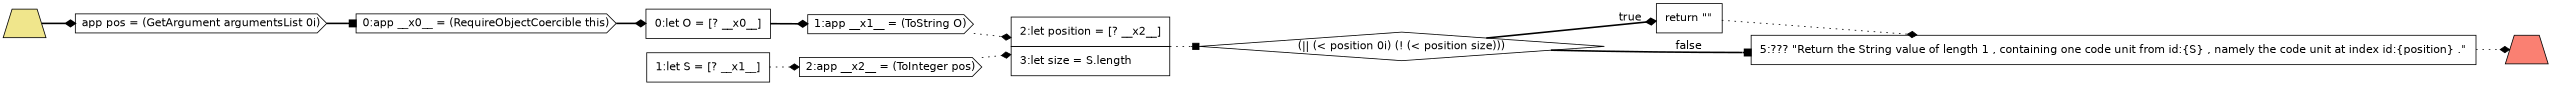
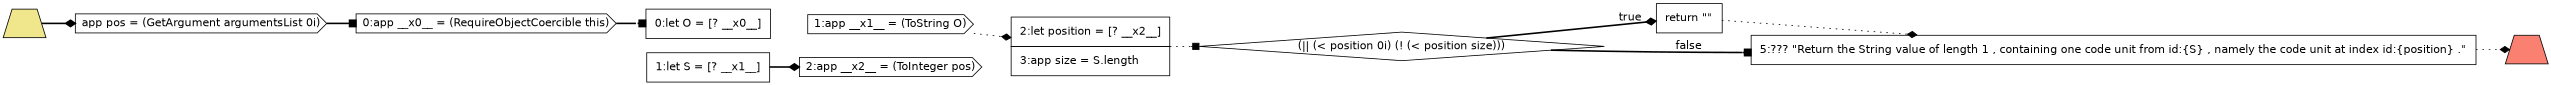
(626, 23) -> (626, 23)
(784, 24) -> none
(992, 57) -> none
(1076, 61) -> (1080, 61)
(779, 67) -> (779, 67)
